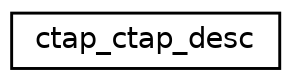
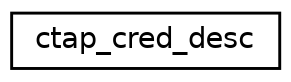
(146, 41) -> (146, 41)
